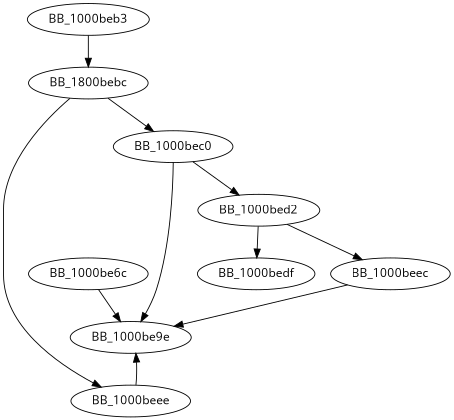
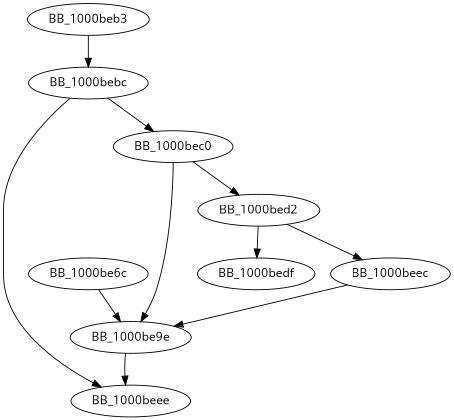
(88, 83) -> (88, 83)
(137, 374) -> (125, 365)
